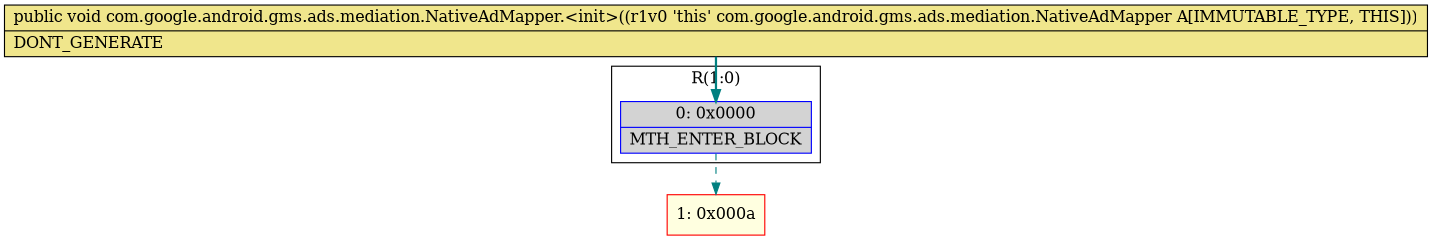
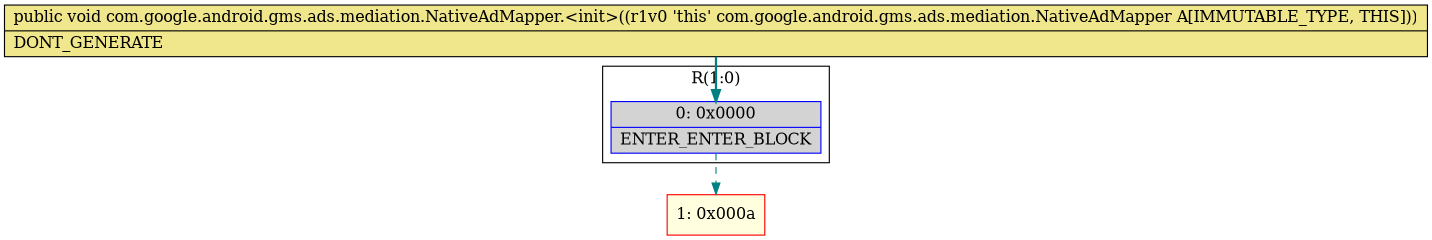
(716, 140) -> (716, 140)
